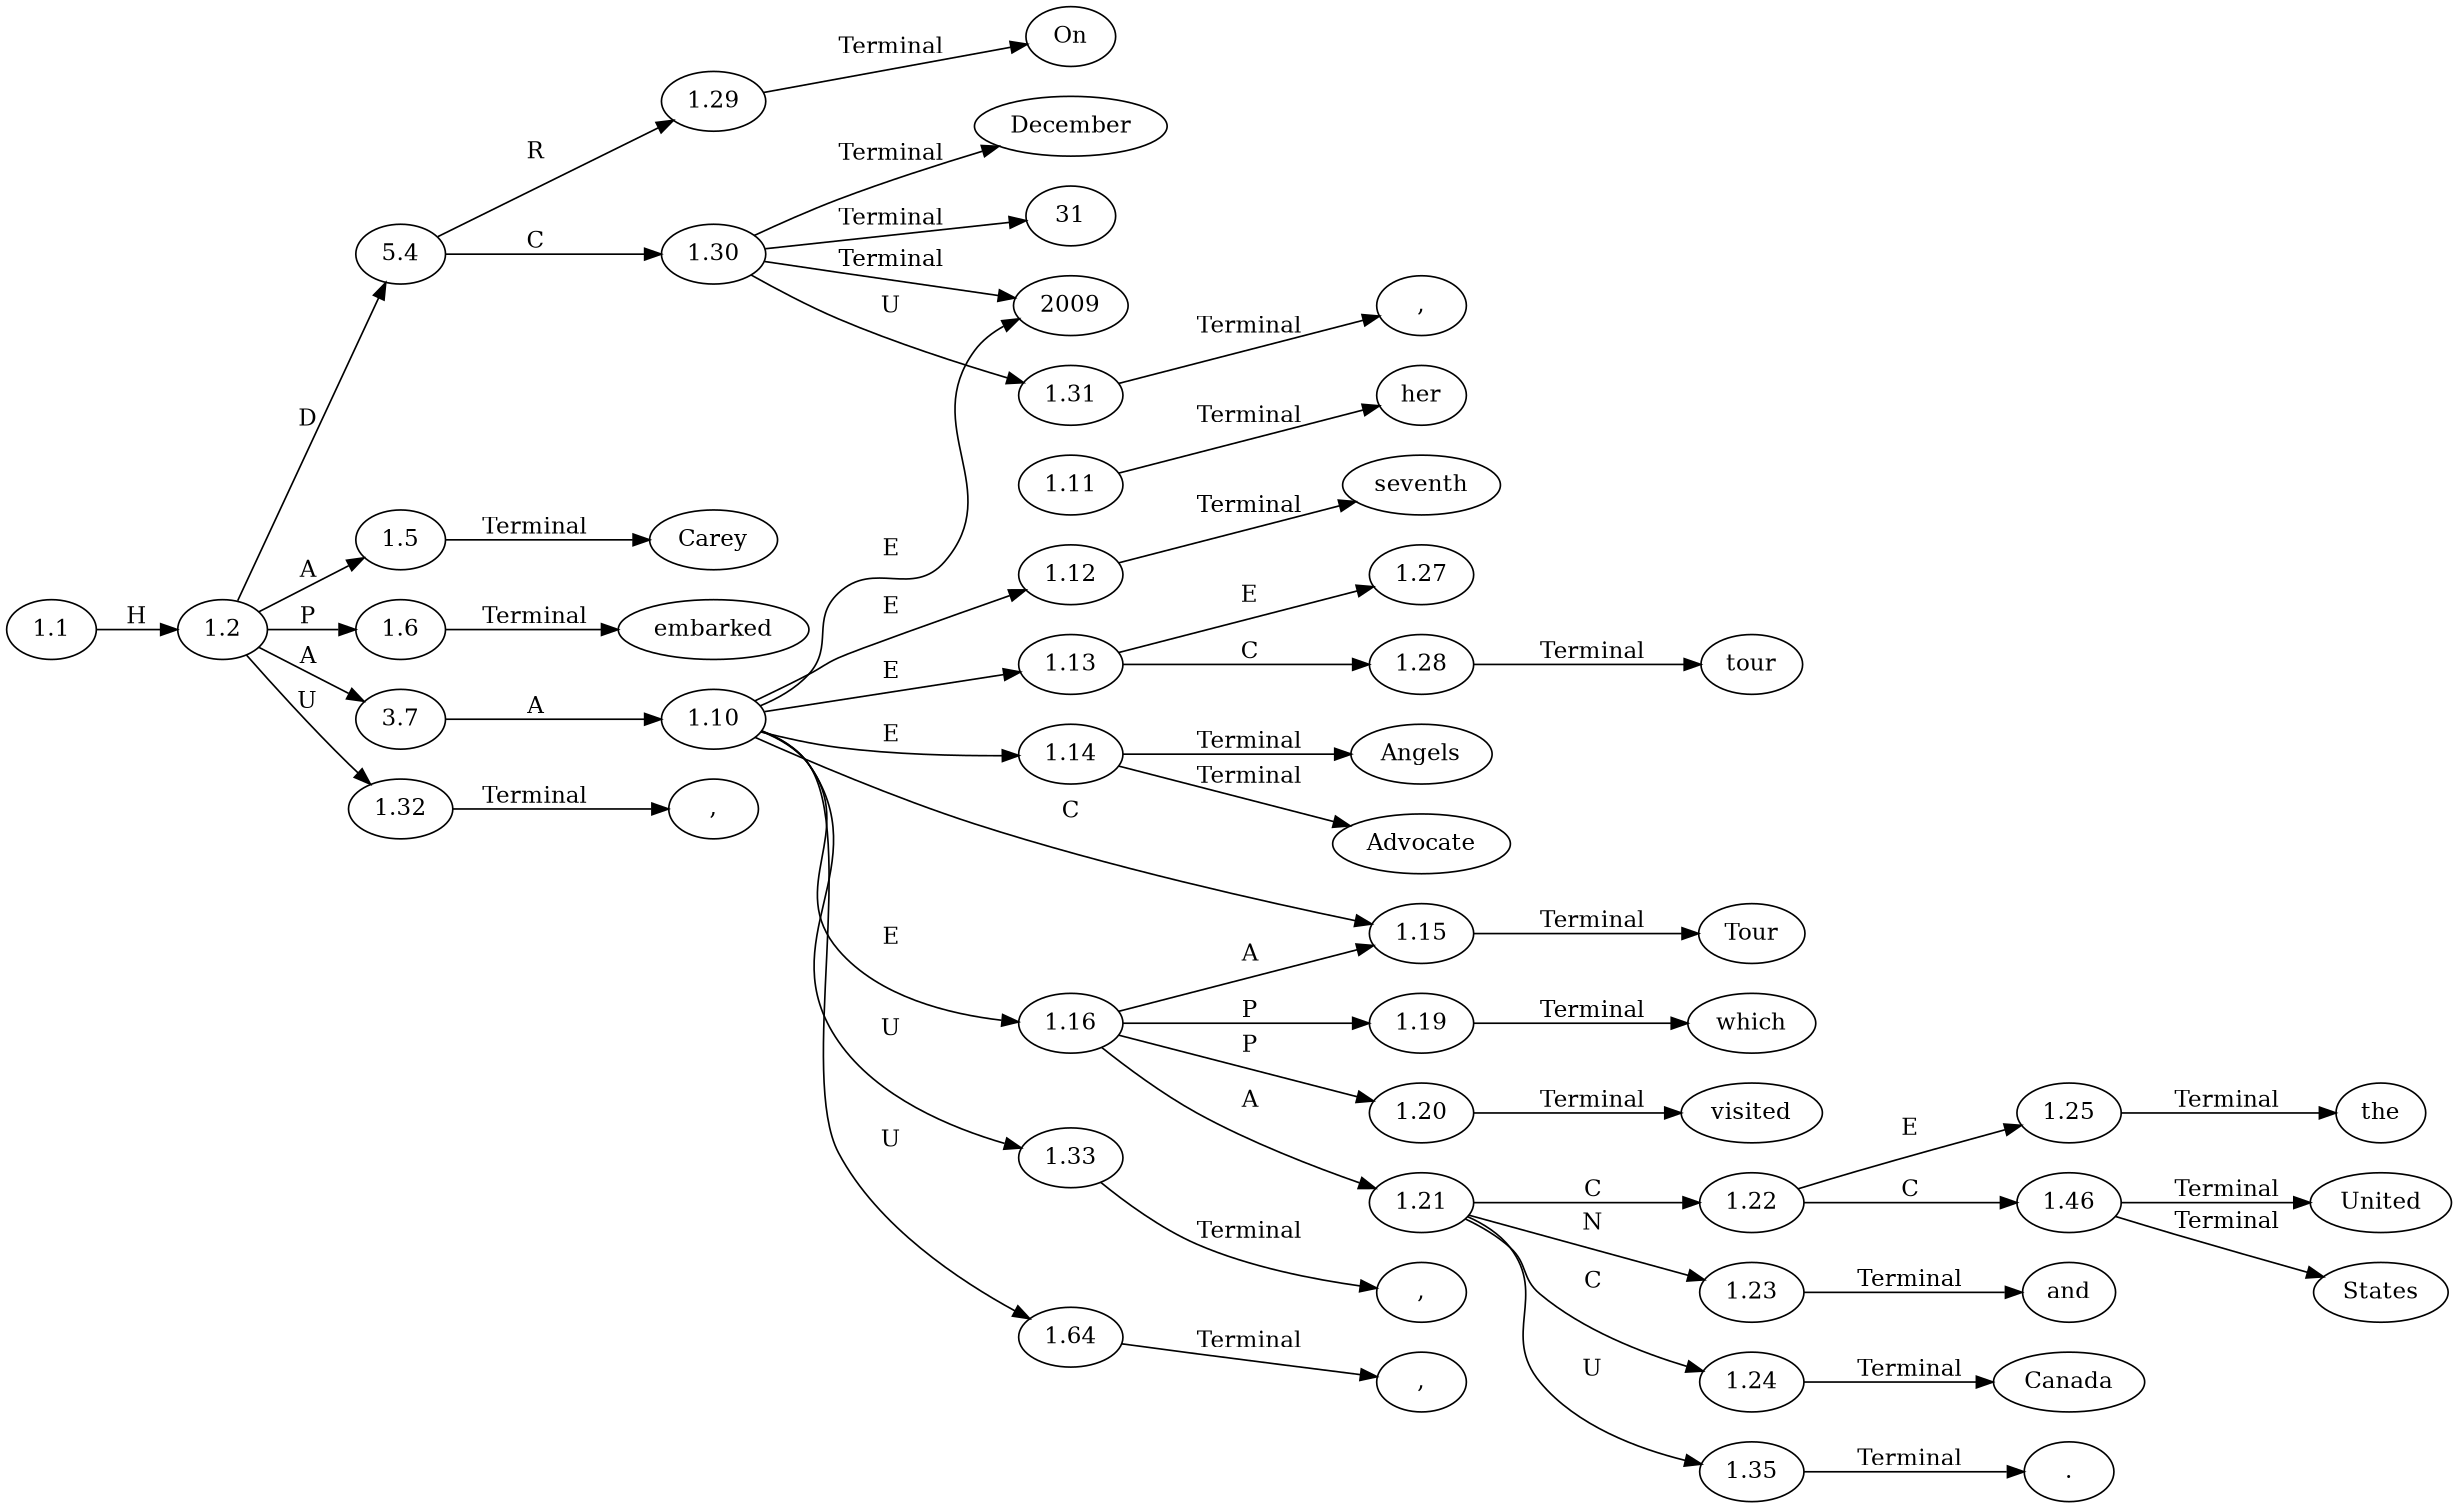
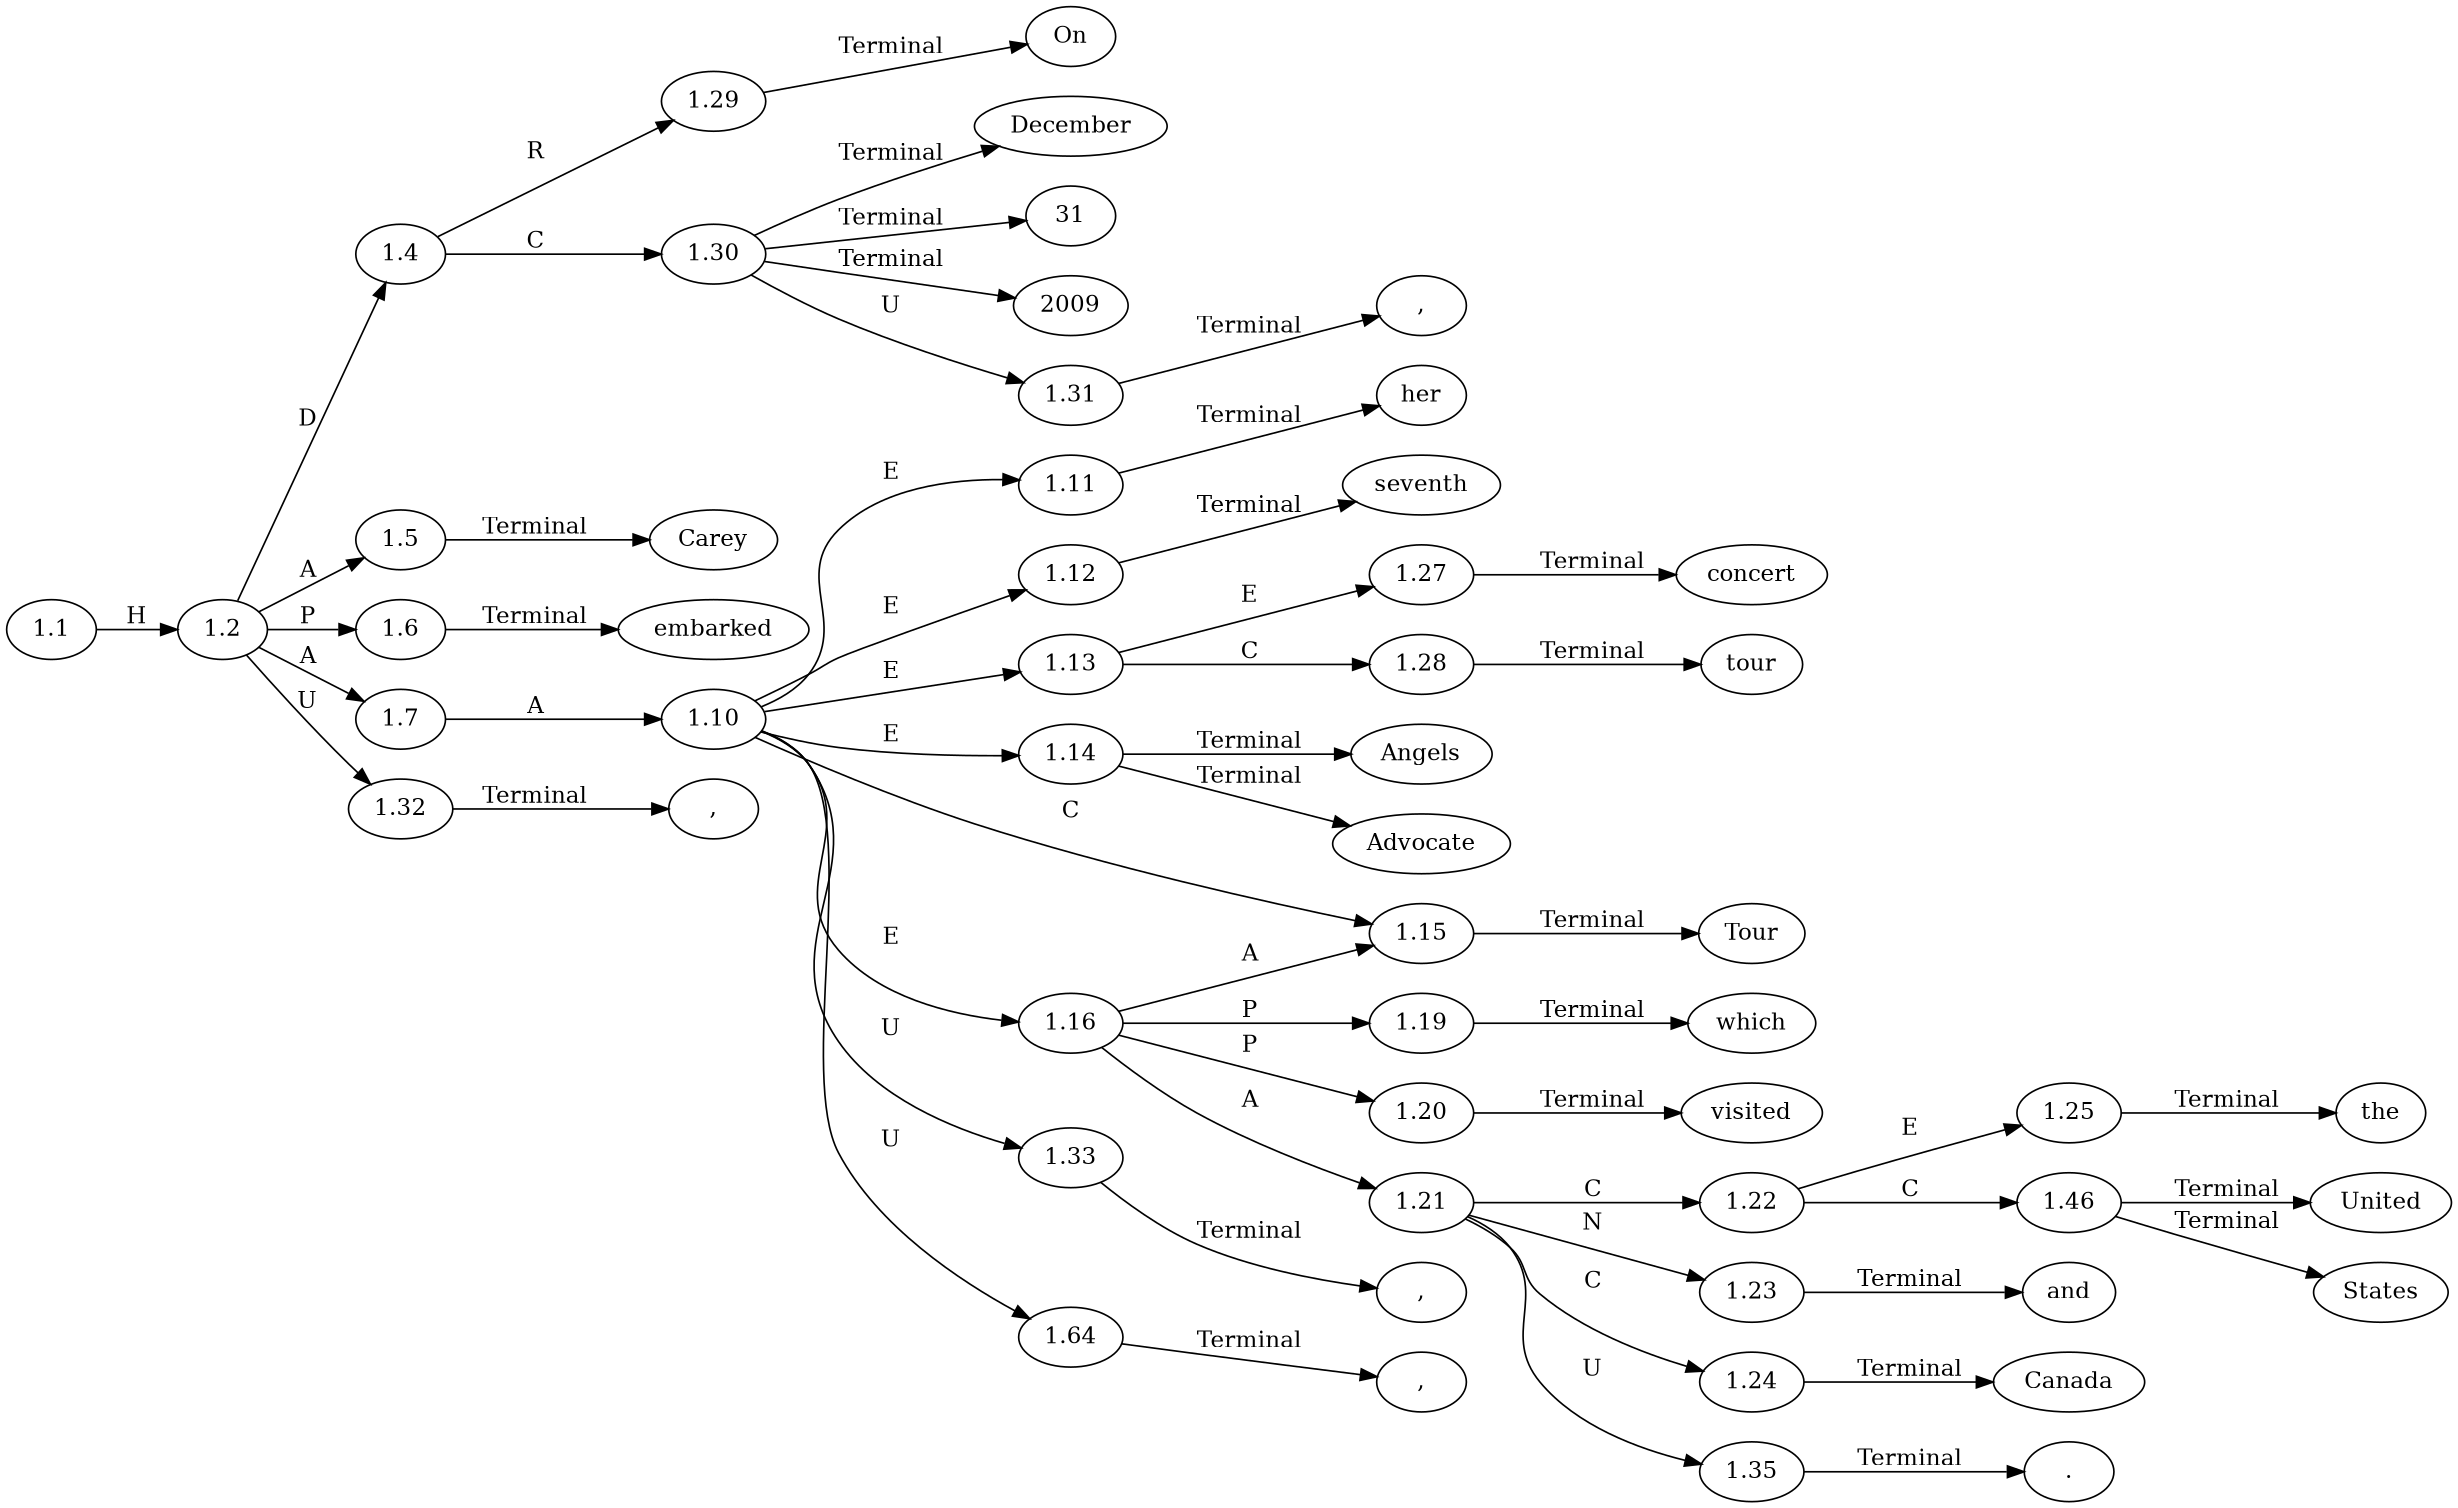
(401, 254) -> (401, 254)
(944, 562) -> (828, 544)
none -> (1752, 575)
(401, 719) -> (401, 719)
